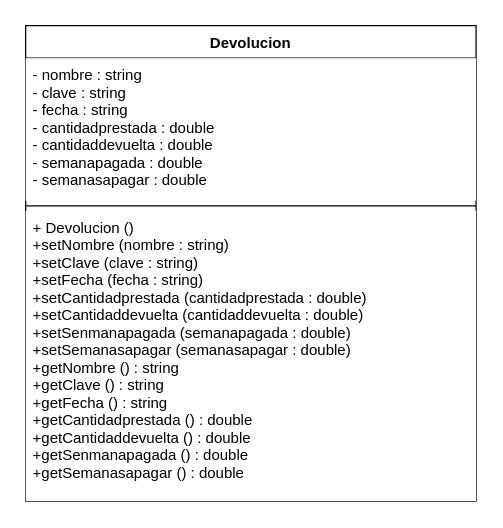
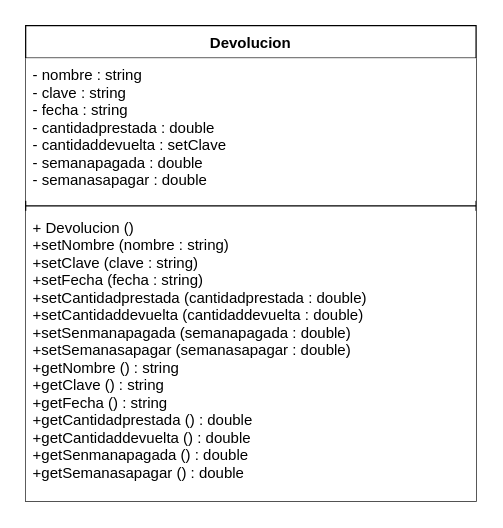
(94, 75) -> (94, 75)
